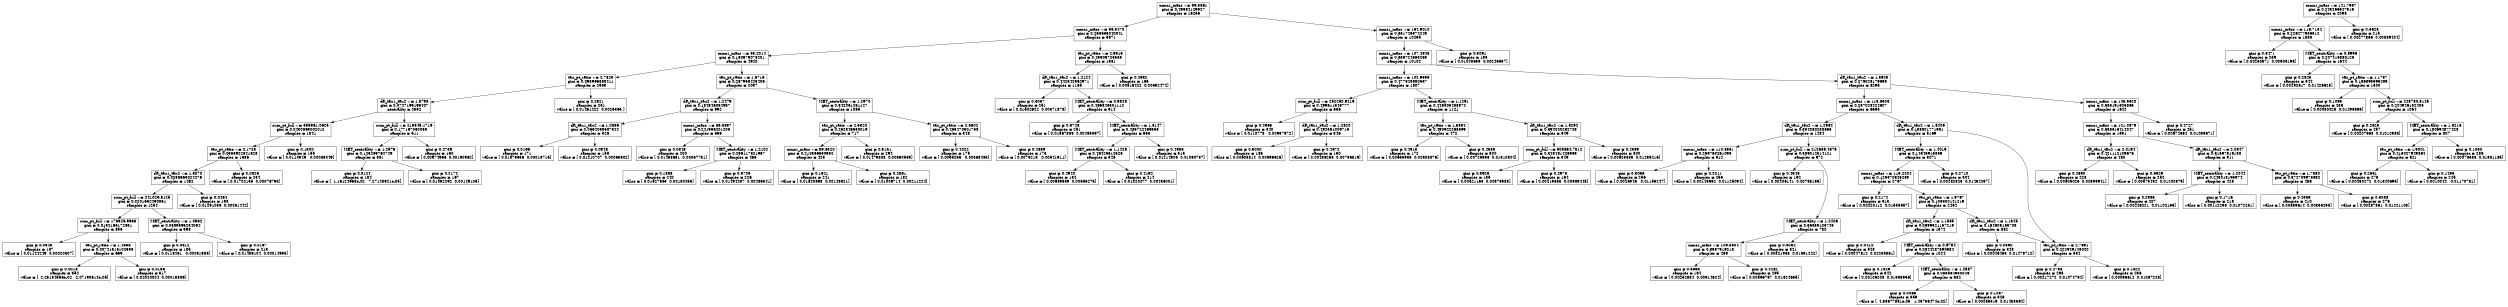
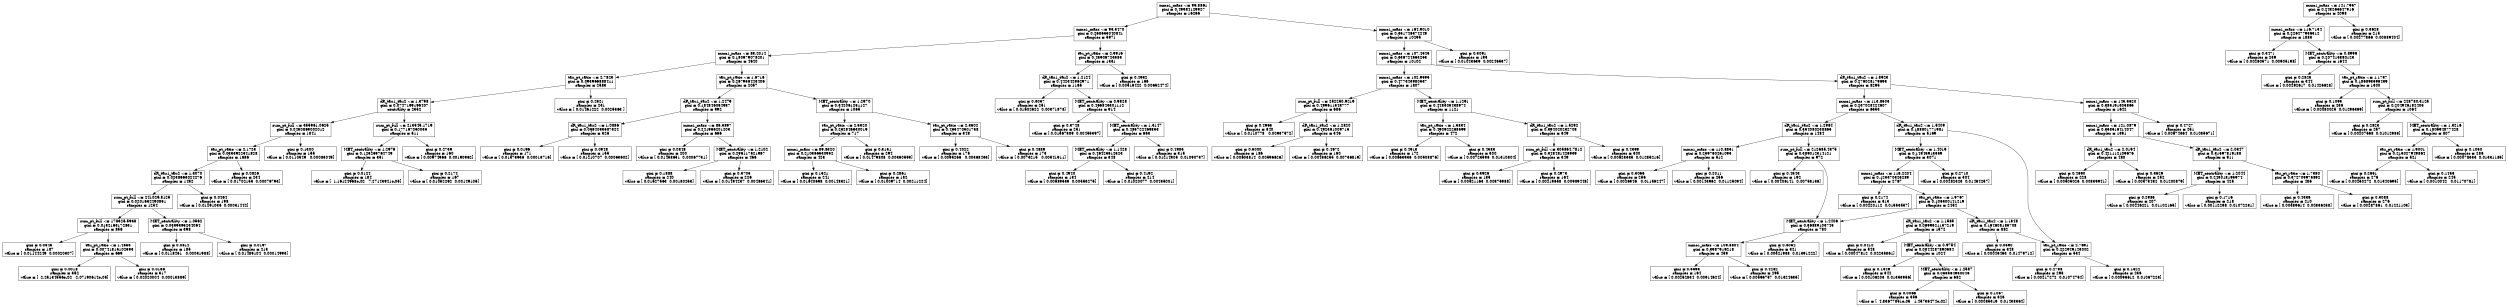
(1936, 212) -> (1880, 215)
